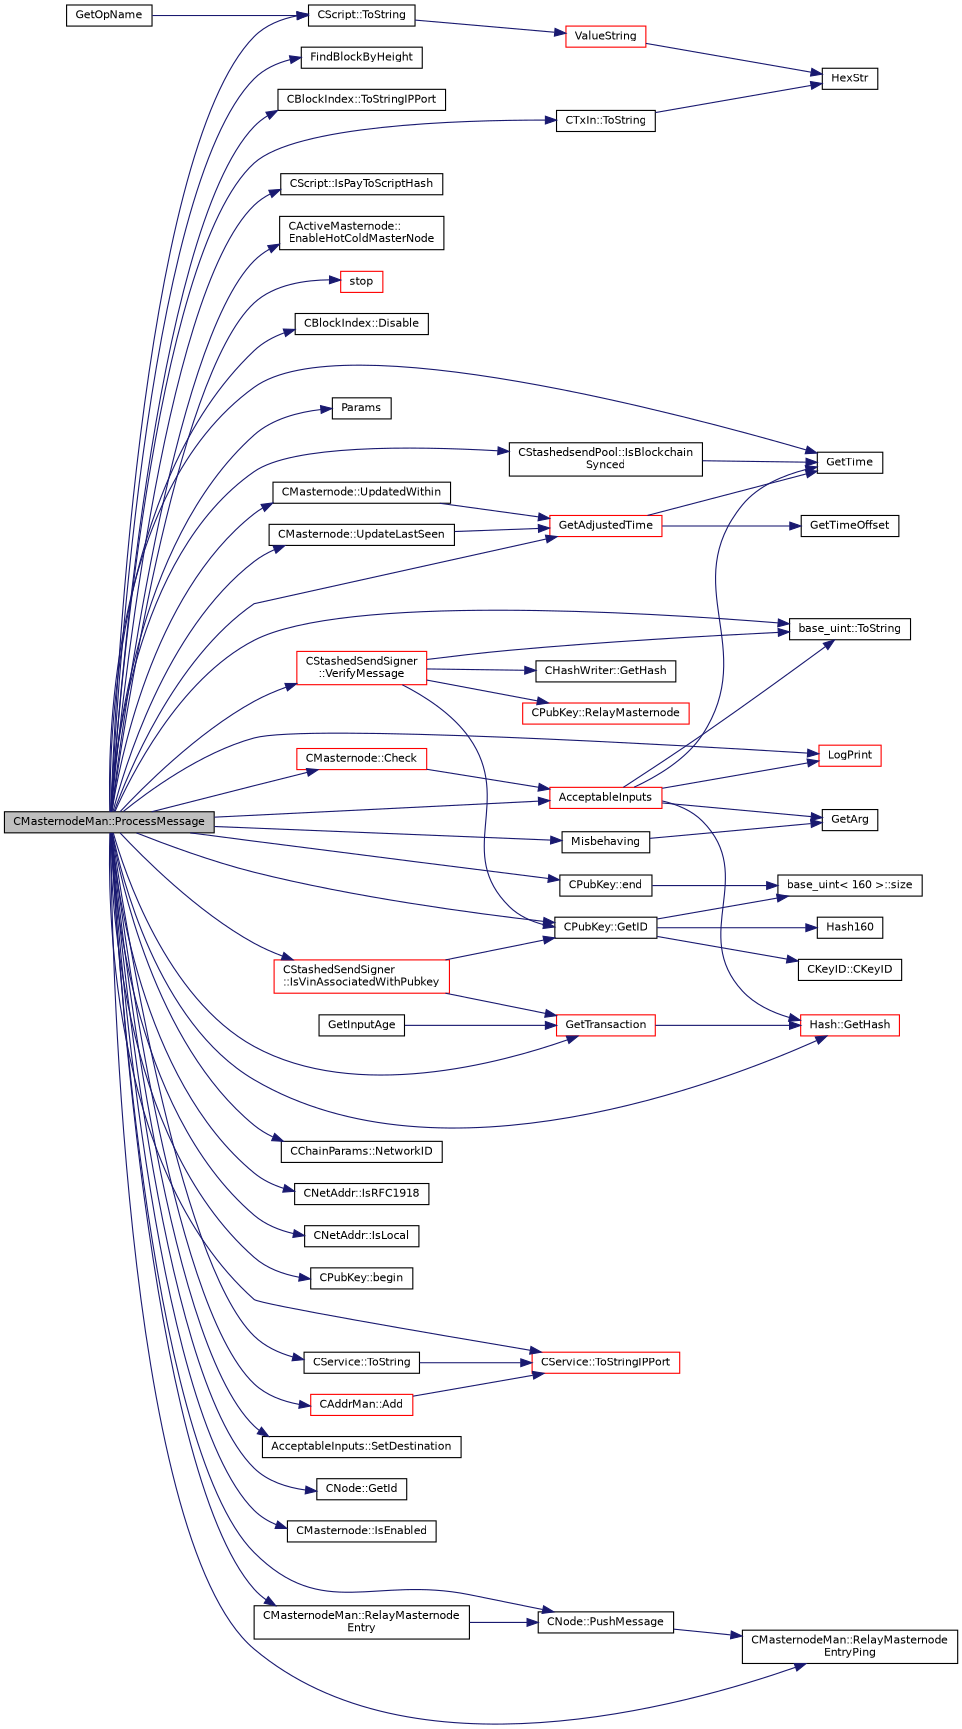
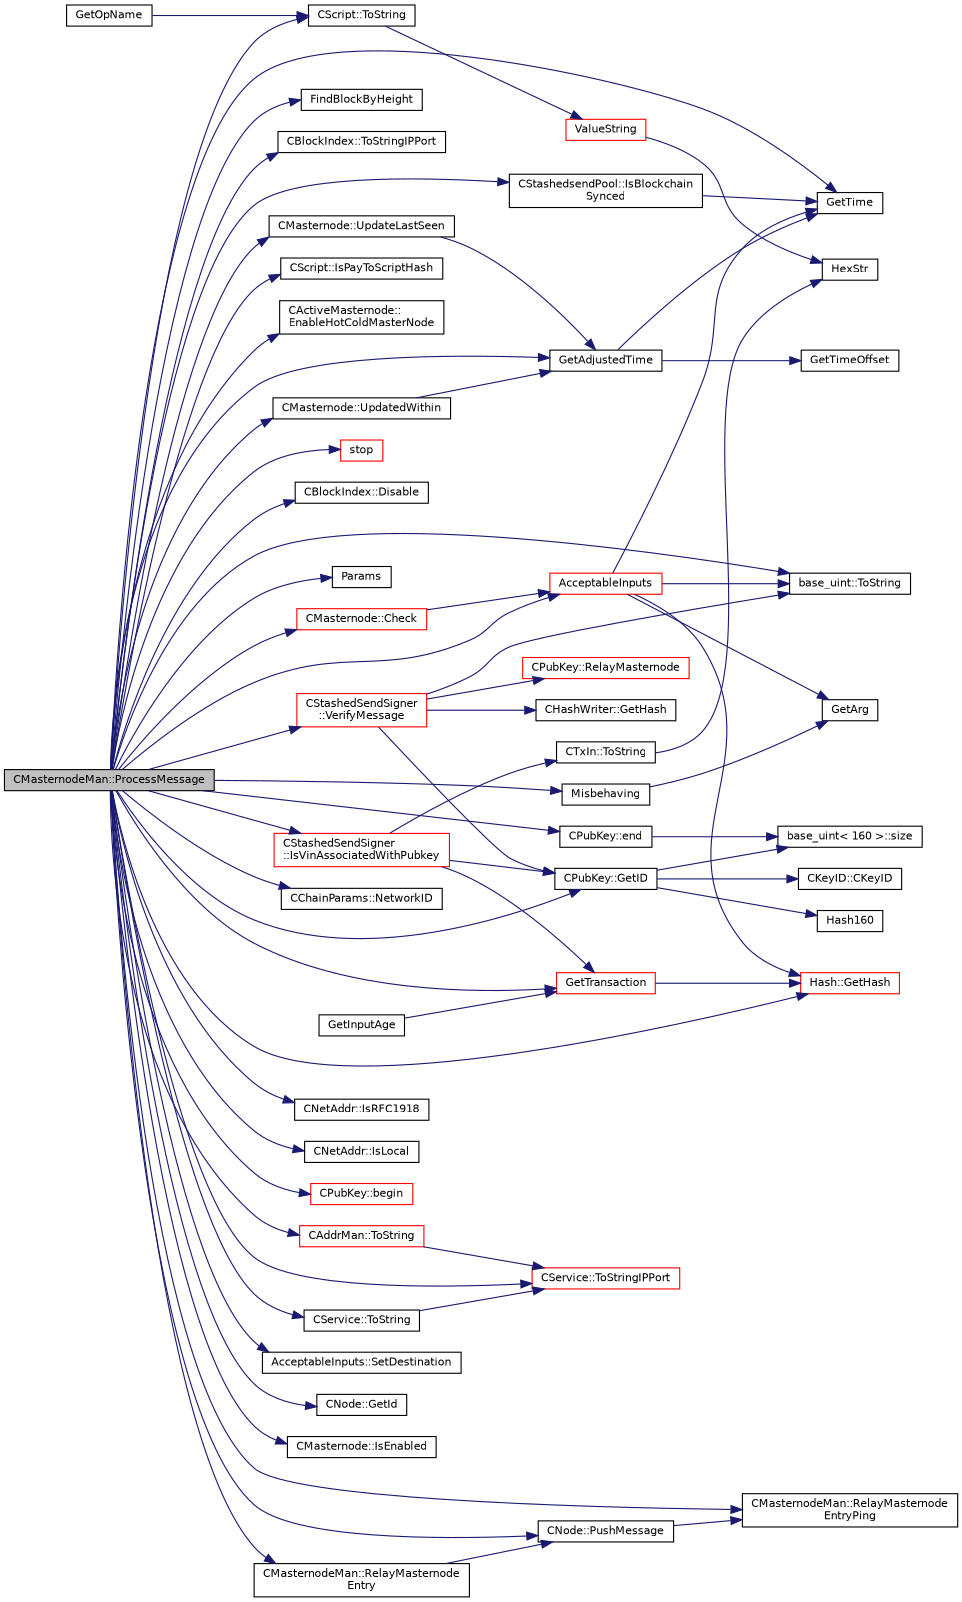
(201, 263) -> (465, 792)
(606, 526) -> (606, 361)
(850, 756) -> none
(362, 1278) -> (362, 1194)
(362, 1405) -> (362, 1236)
